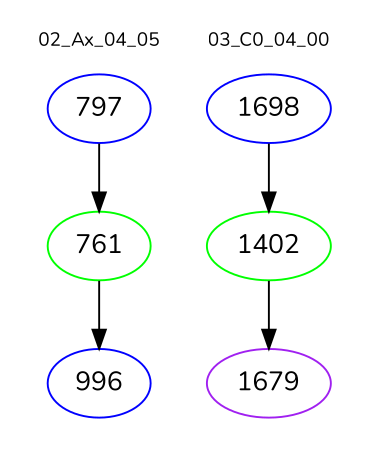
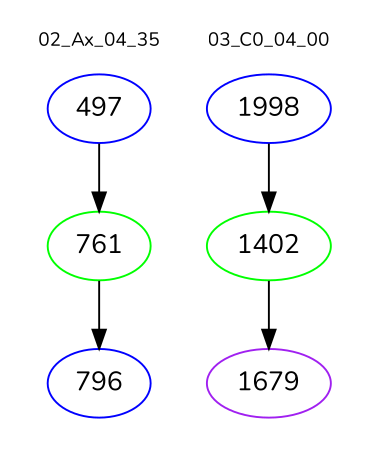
(99, 41) -> (99, 41)
(99, 109) -> (99, 109)
(269, 109) -> (269, 109)
(99, 383) -> (99, 383)
